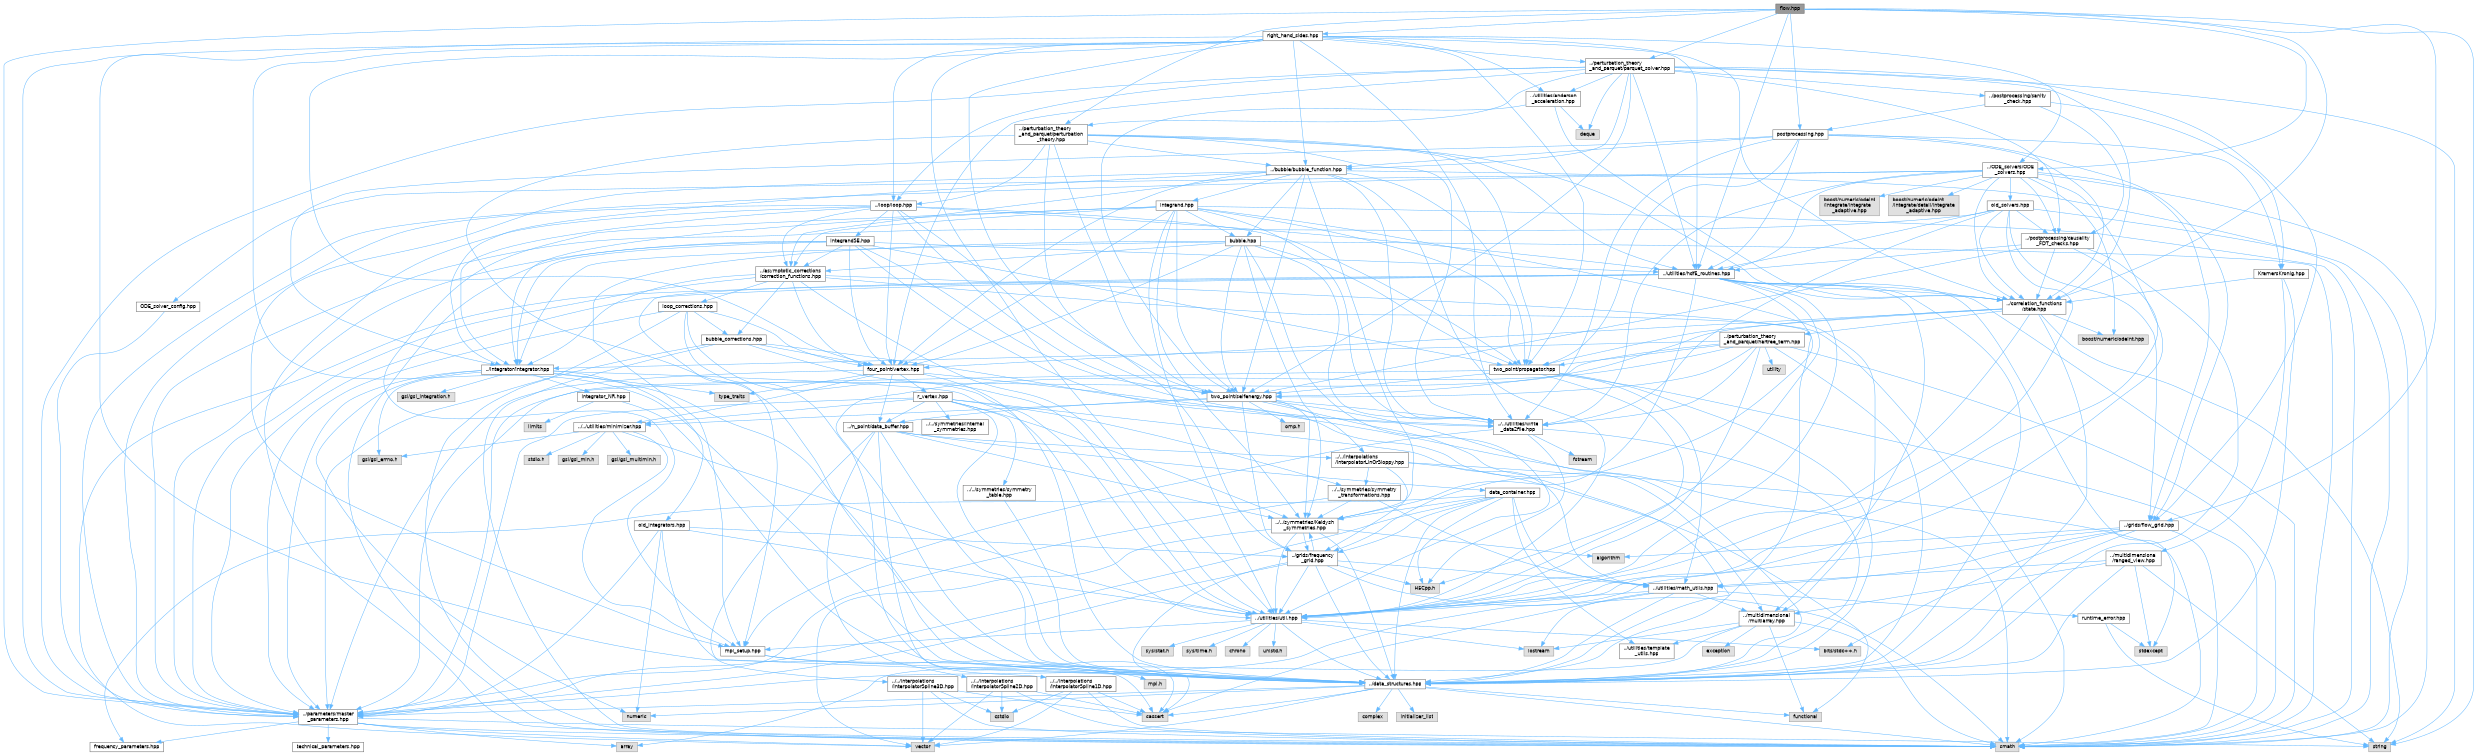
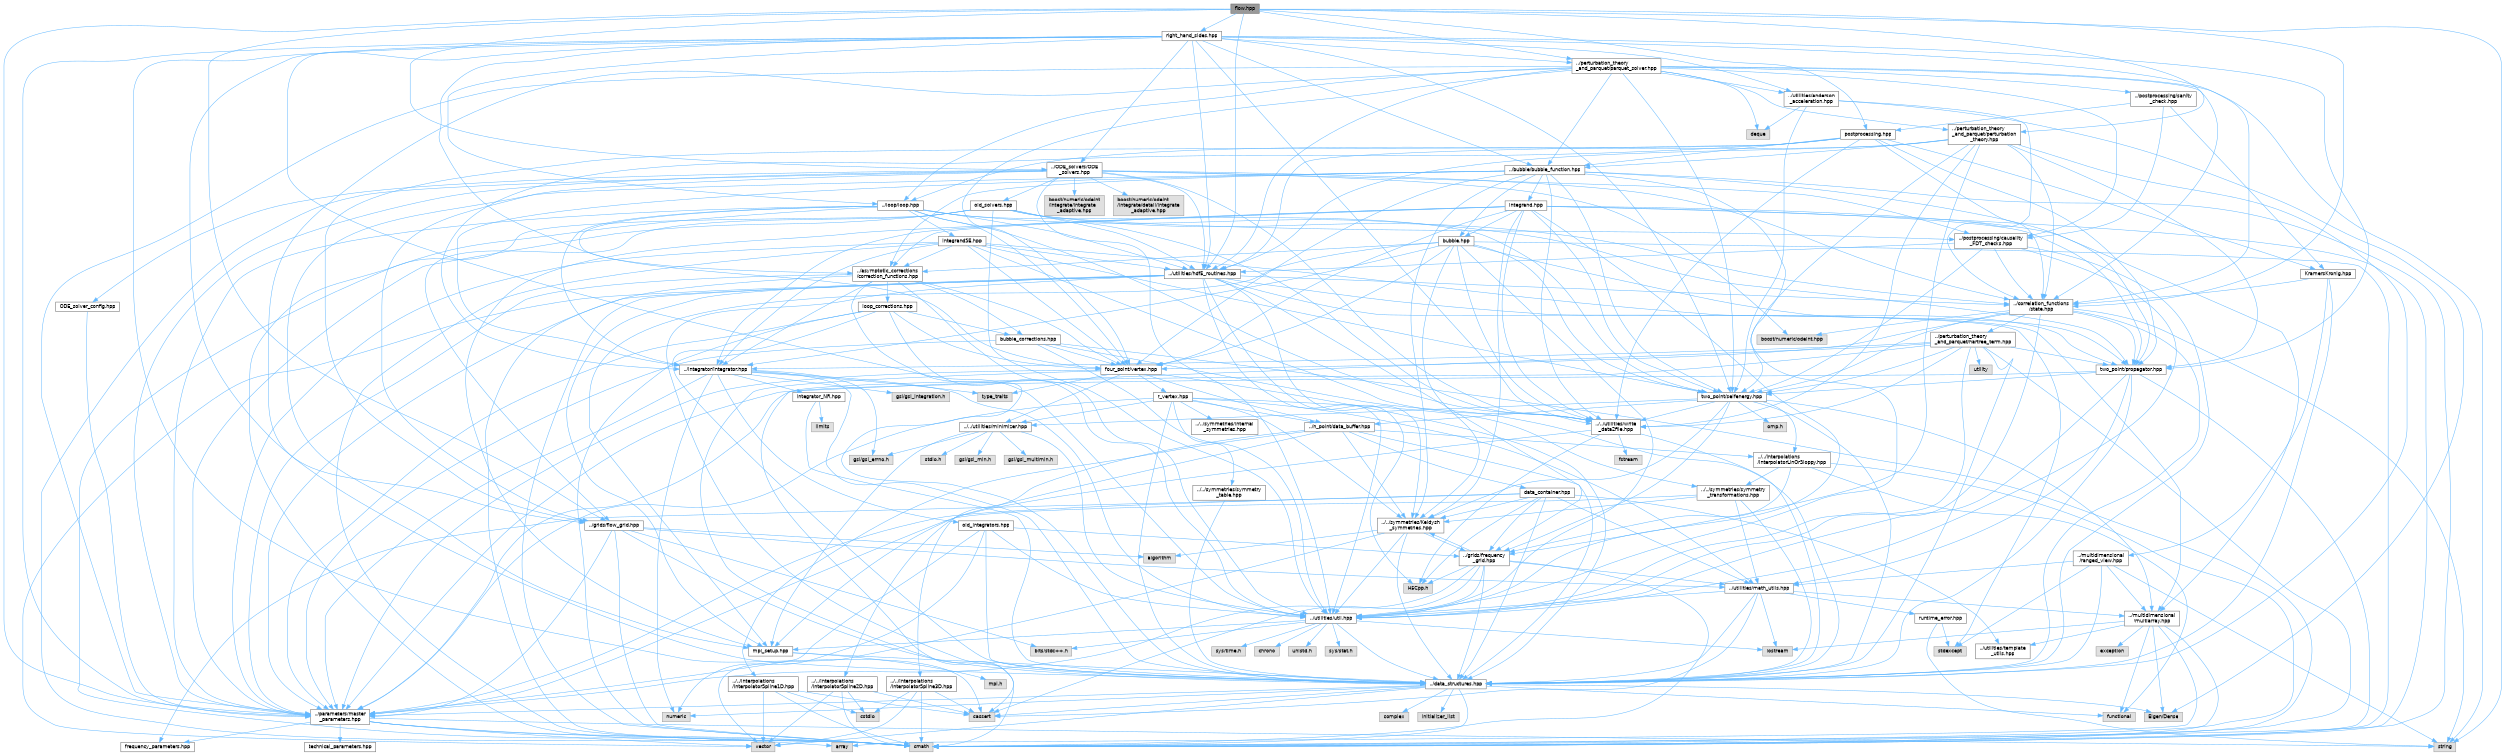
none -> (1796, 659)
none -> (2163, 717)
